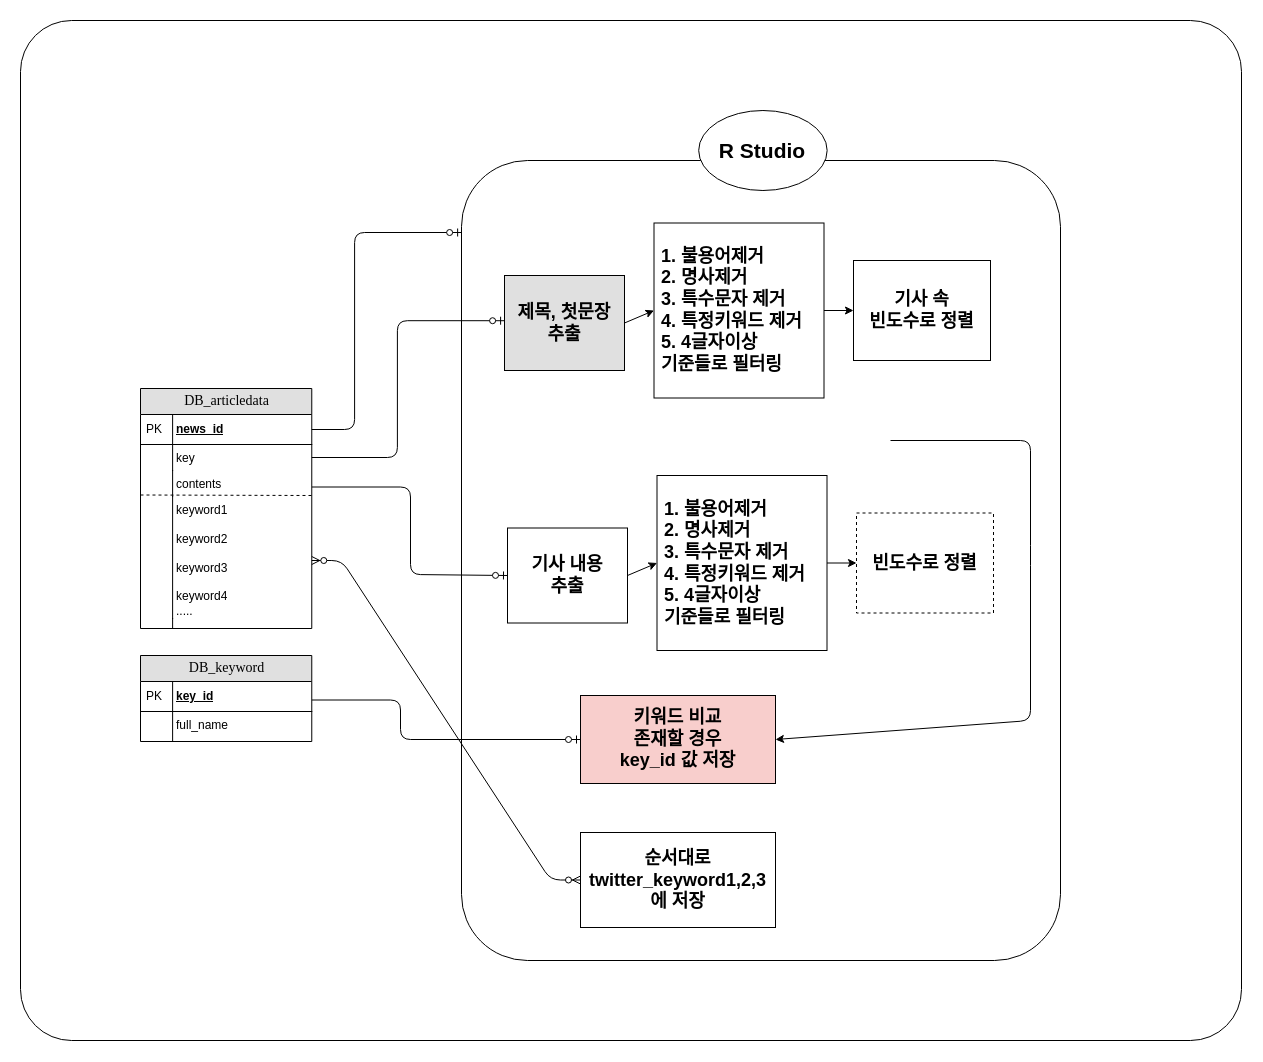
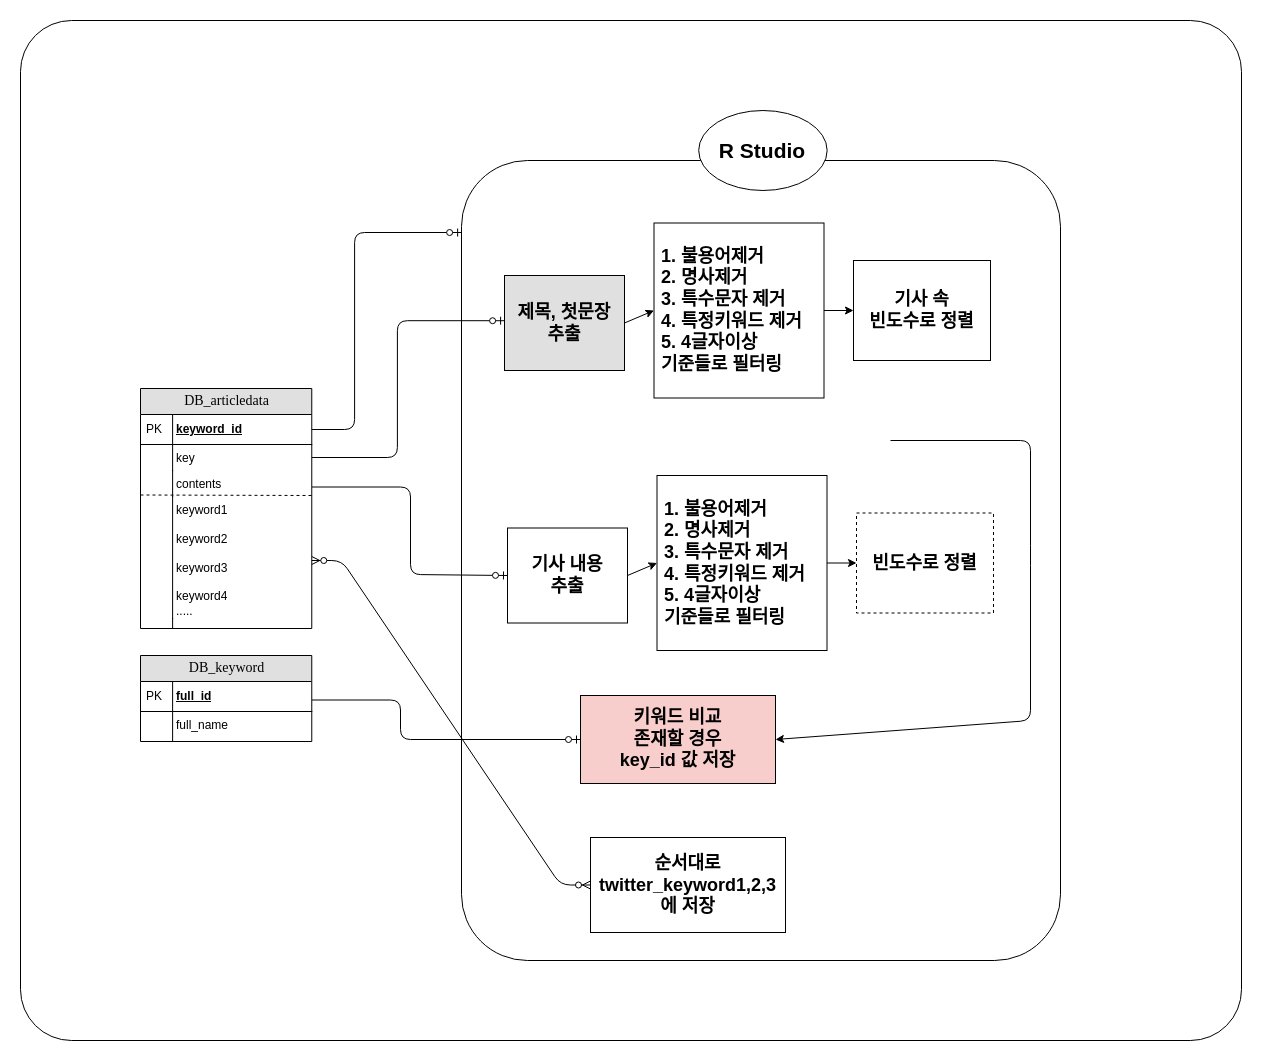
(198, 430) -> (209, 430)
(195, 697) -> (195, 697)
(678, 880) -> (688, 885)
